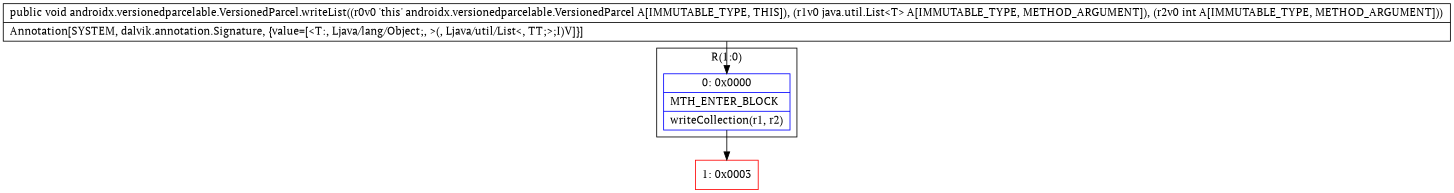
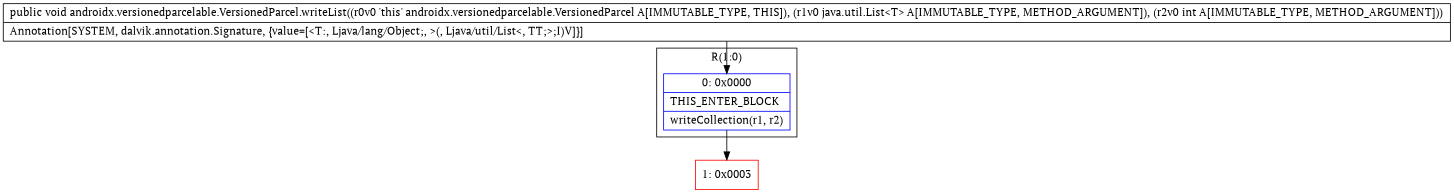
(724, 102) -> (725, 102)
